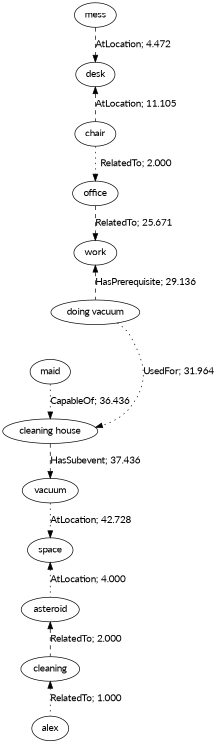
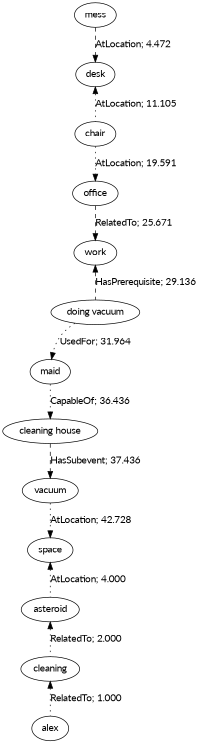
(95, 108) -> (95, 108)
(136, 164) -> (136, 164)
(143, 380) -> (61, 336)
(50, 643) -> (50, 643)
